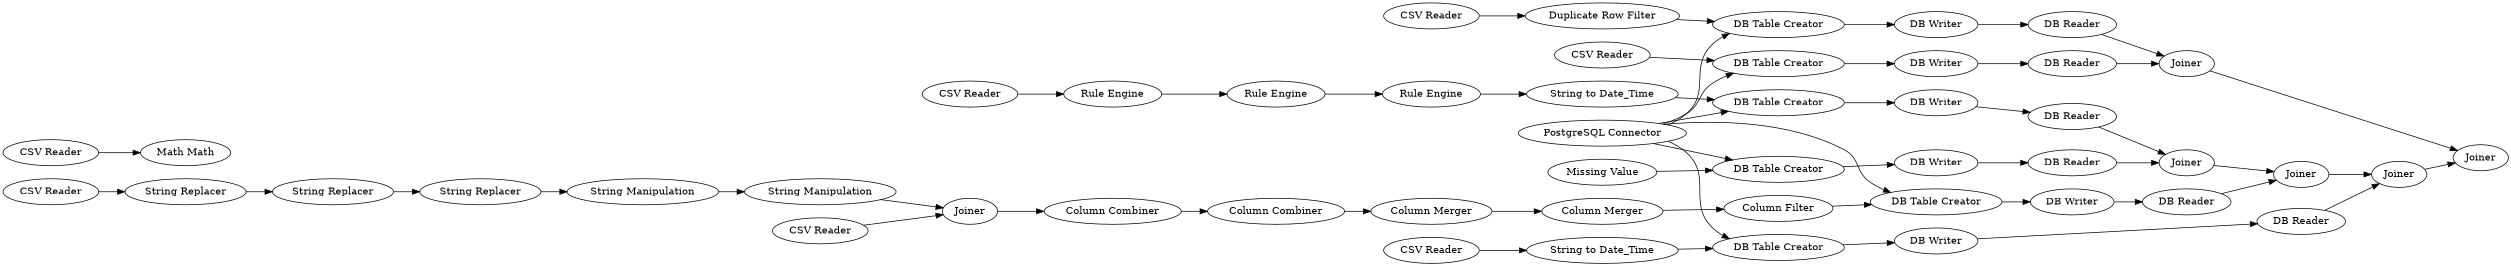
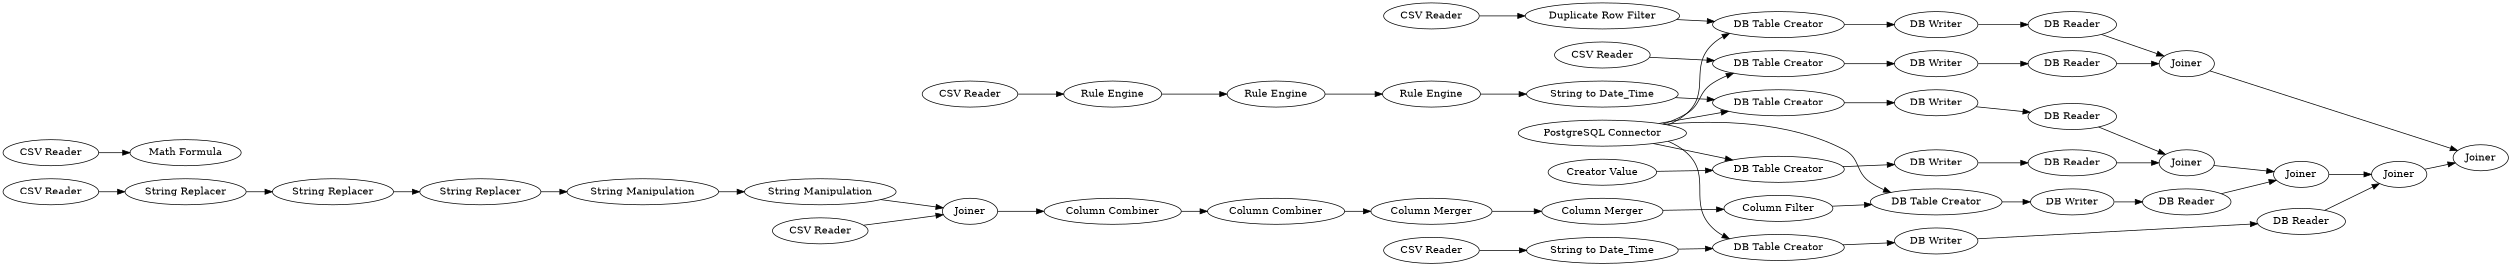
(186, 153) -> (186, 153)
(1602, 172) -> (1602, 172)
